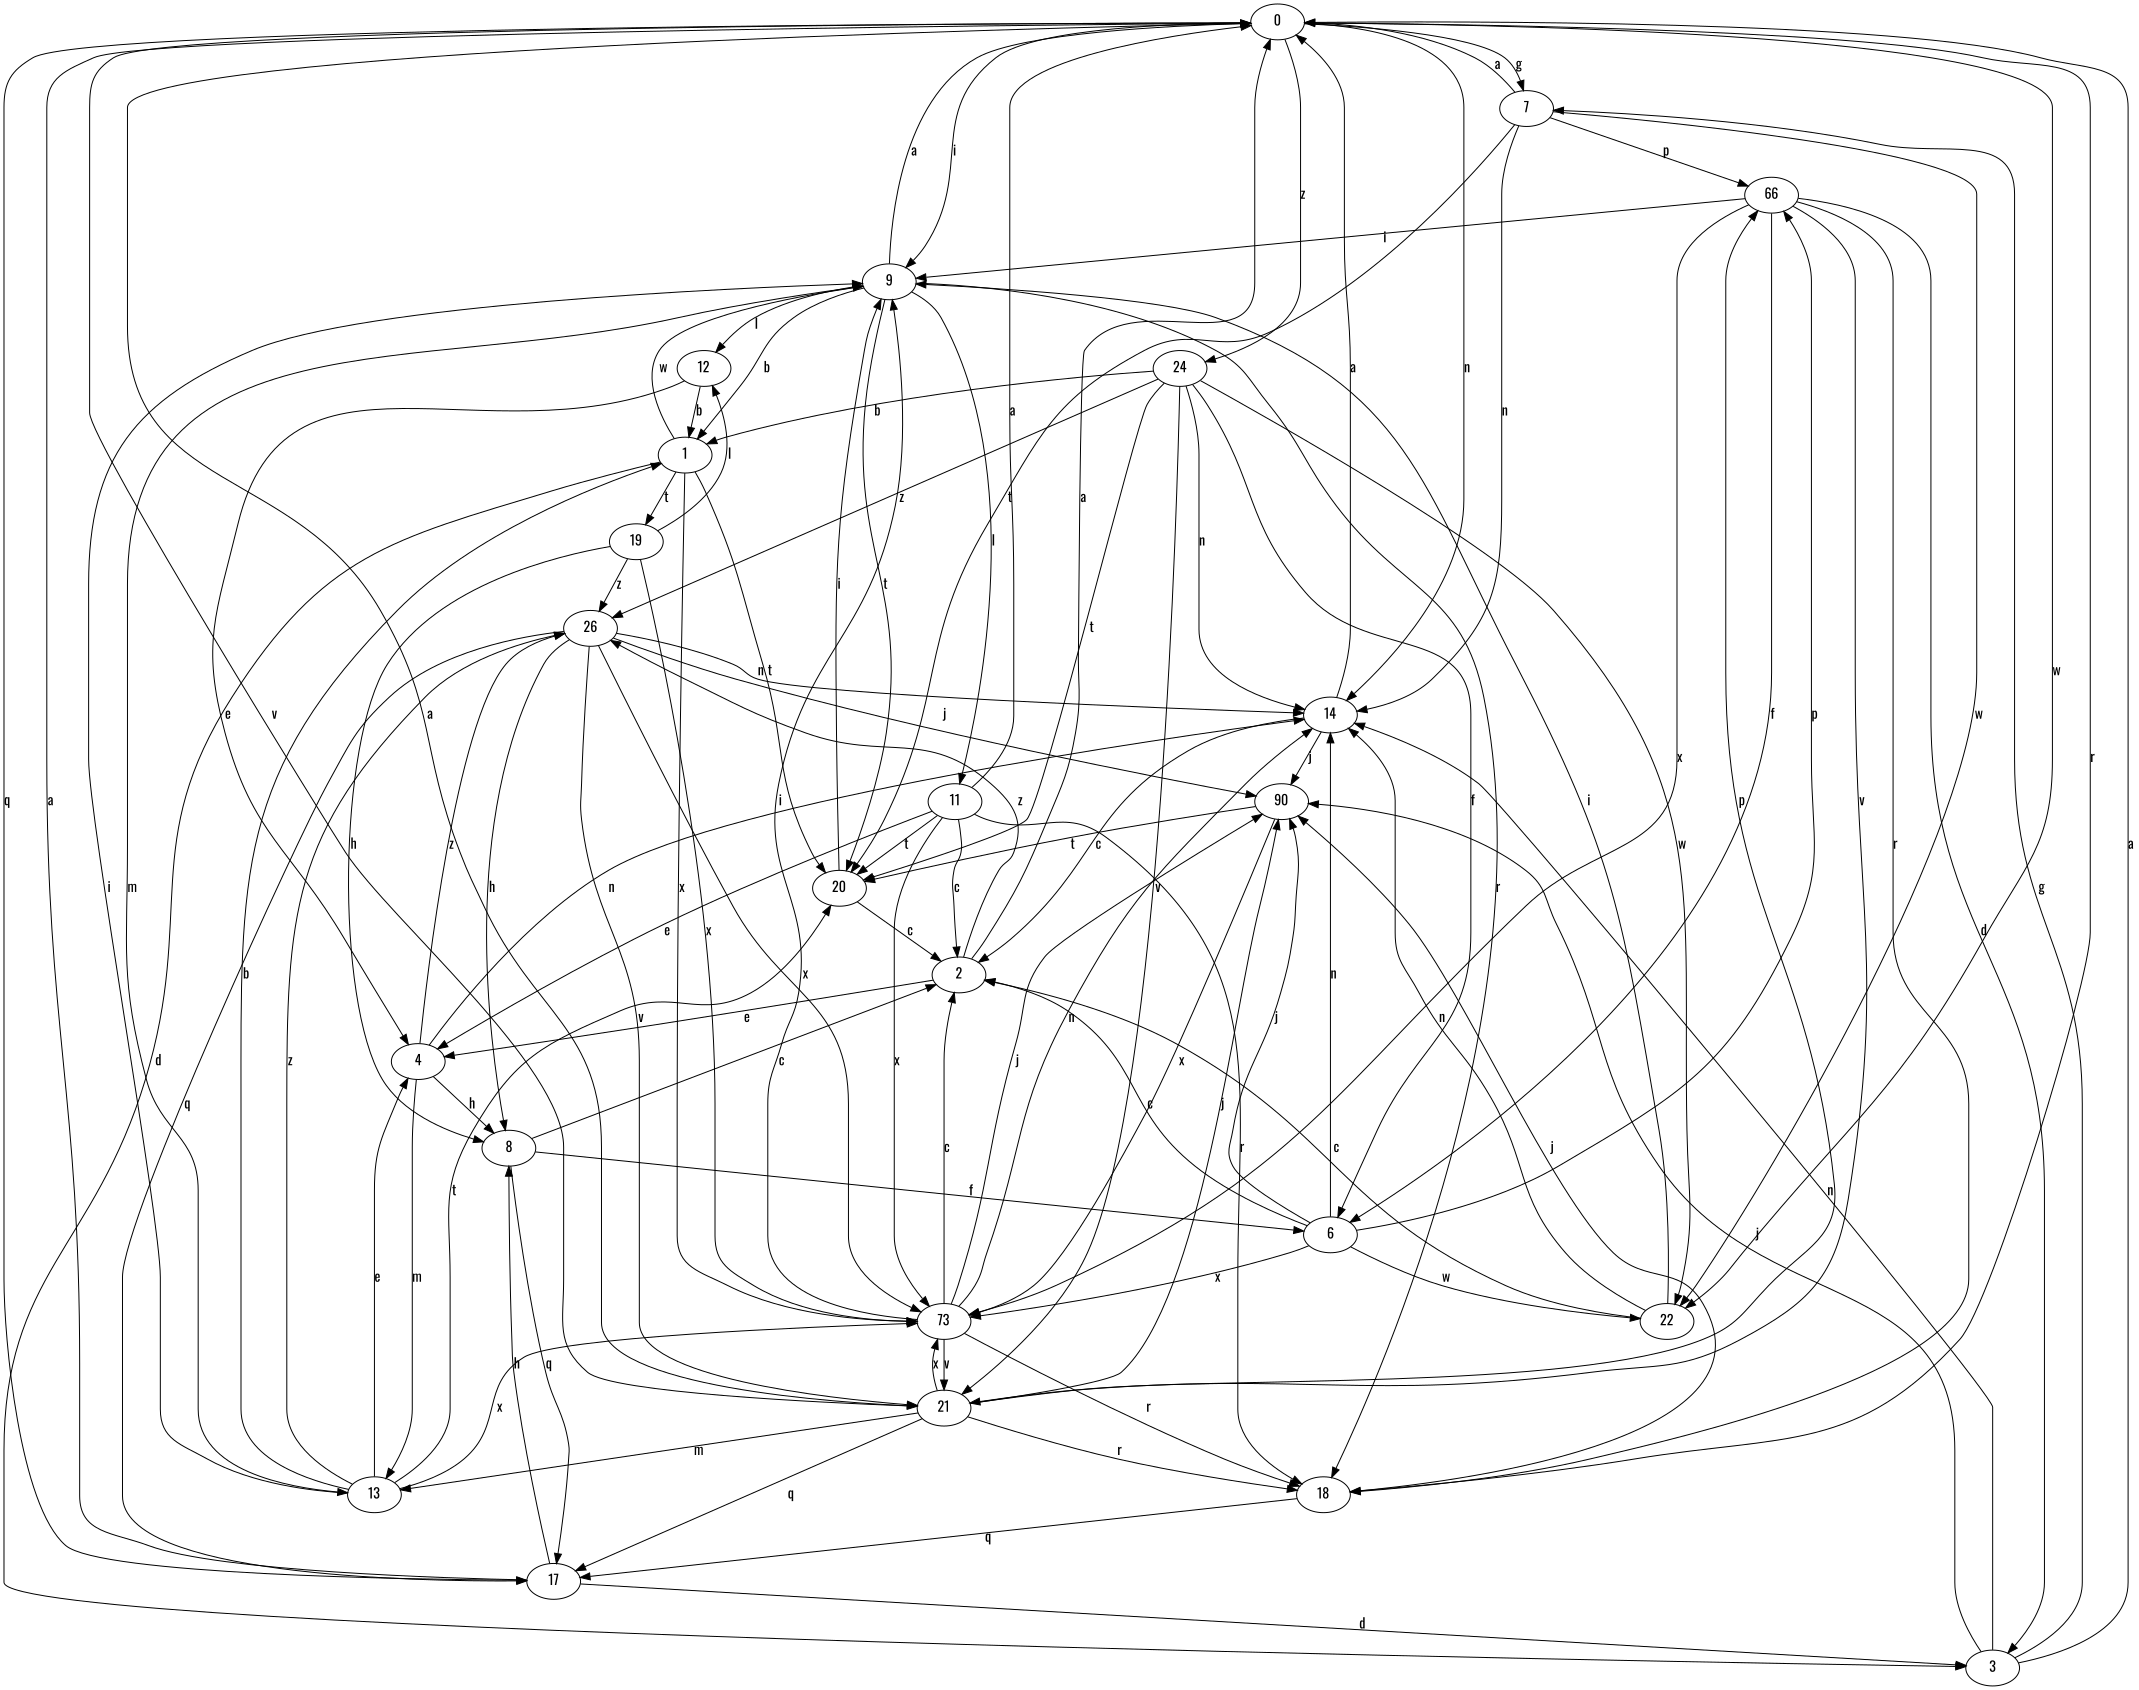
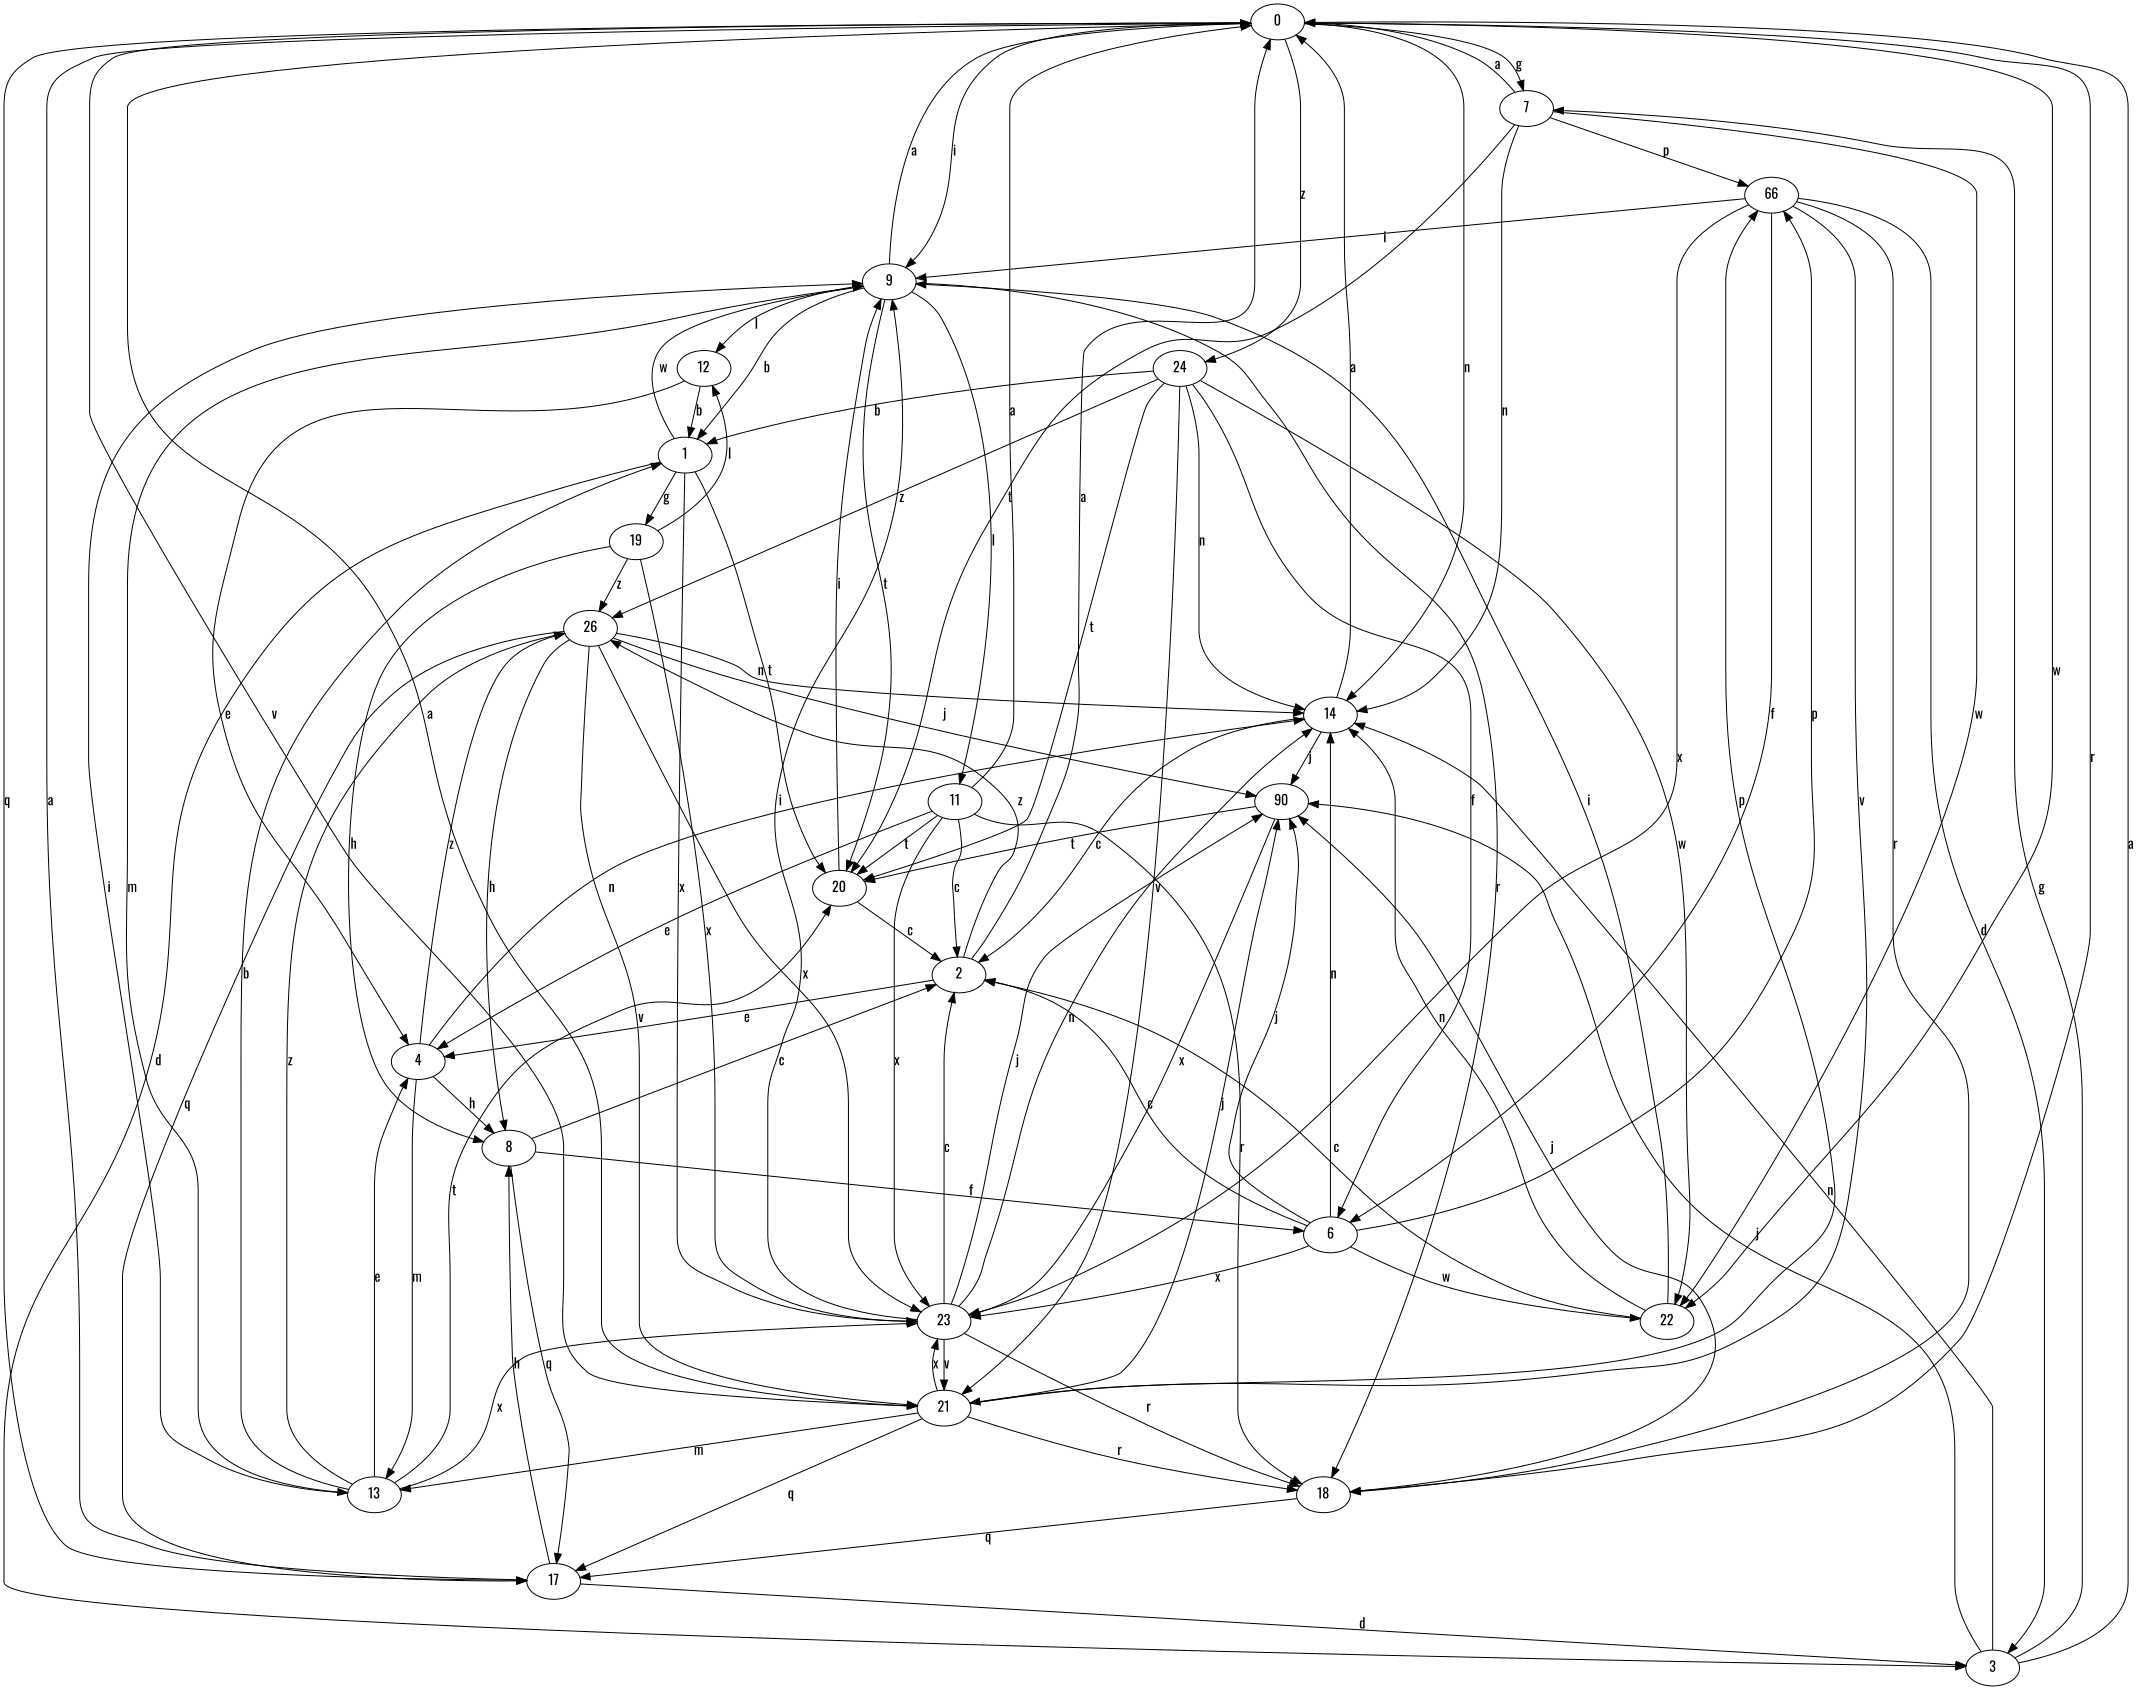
(667, 498) -> (667, 498)
(944, 1321) -> (944, 1321)
